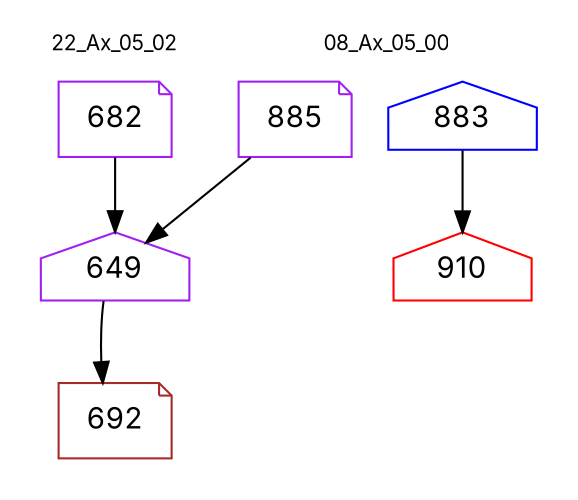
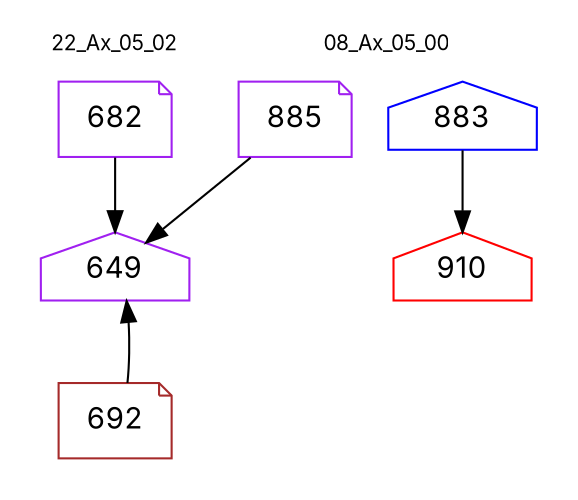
(101, 331) -> (129, 353)
